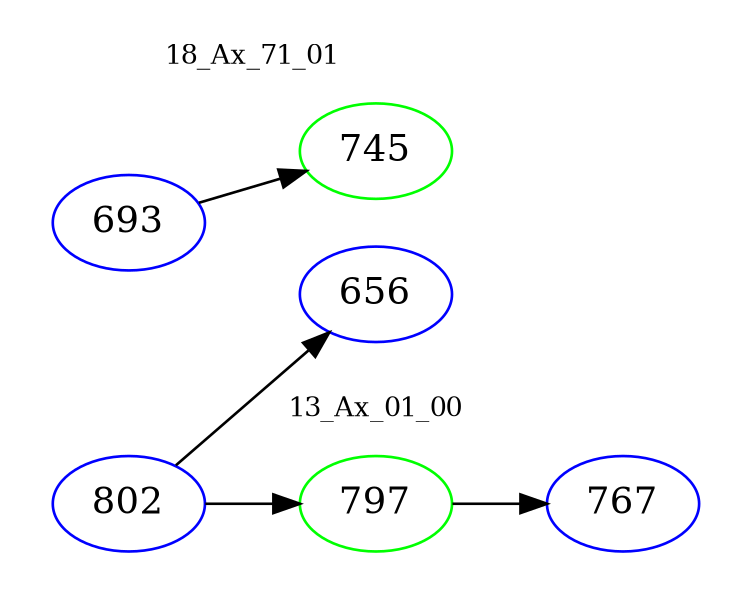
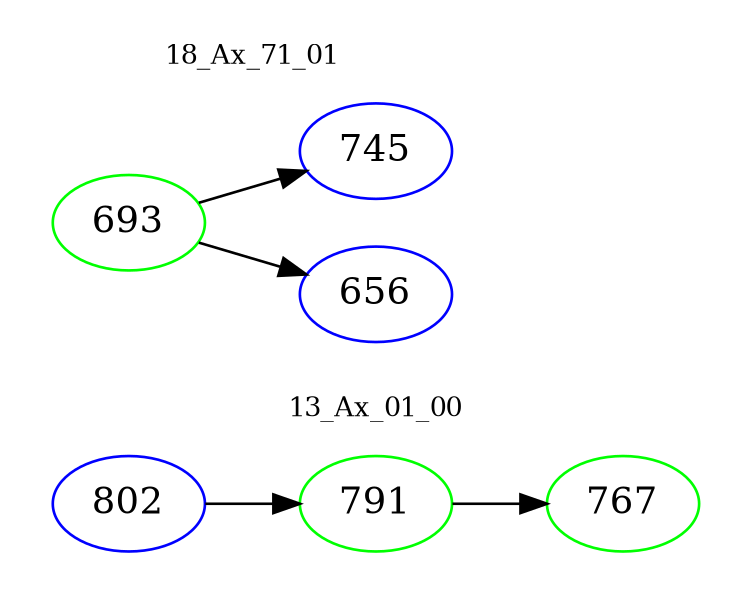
(376, 151) -> (376, 151)
(129, 223) -> (129, 223)
(242, 408) -> (239, 255)
(376, 504) -> (376, 504)
(623, 504) -> (623, 504)
